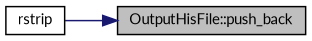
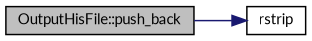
(84, 21) -> (213, 21)
